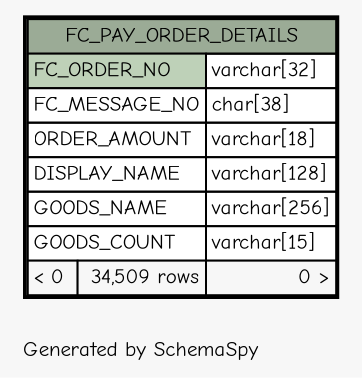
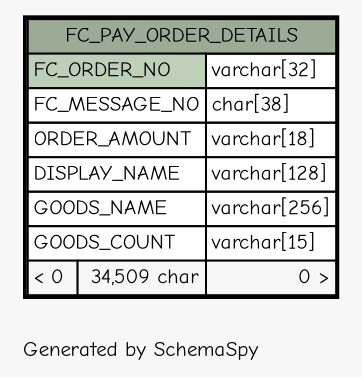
(146, 277) -> (146, 277)
